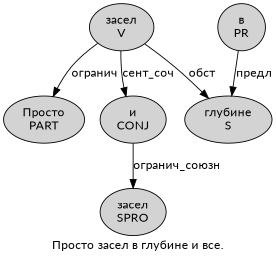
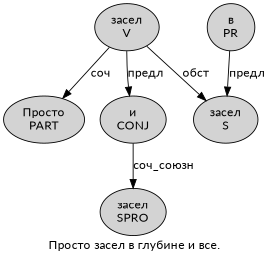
(95, 73) -> (101, 73)
(149, 73) -> (146, 73)
(228, 120) -> (226, 120)
(177, 166) -> (164, 166)
